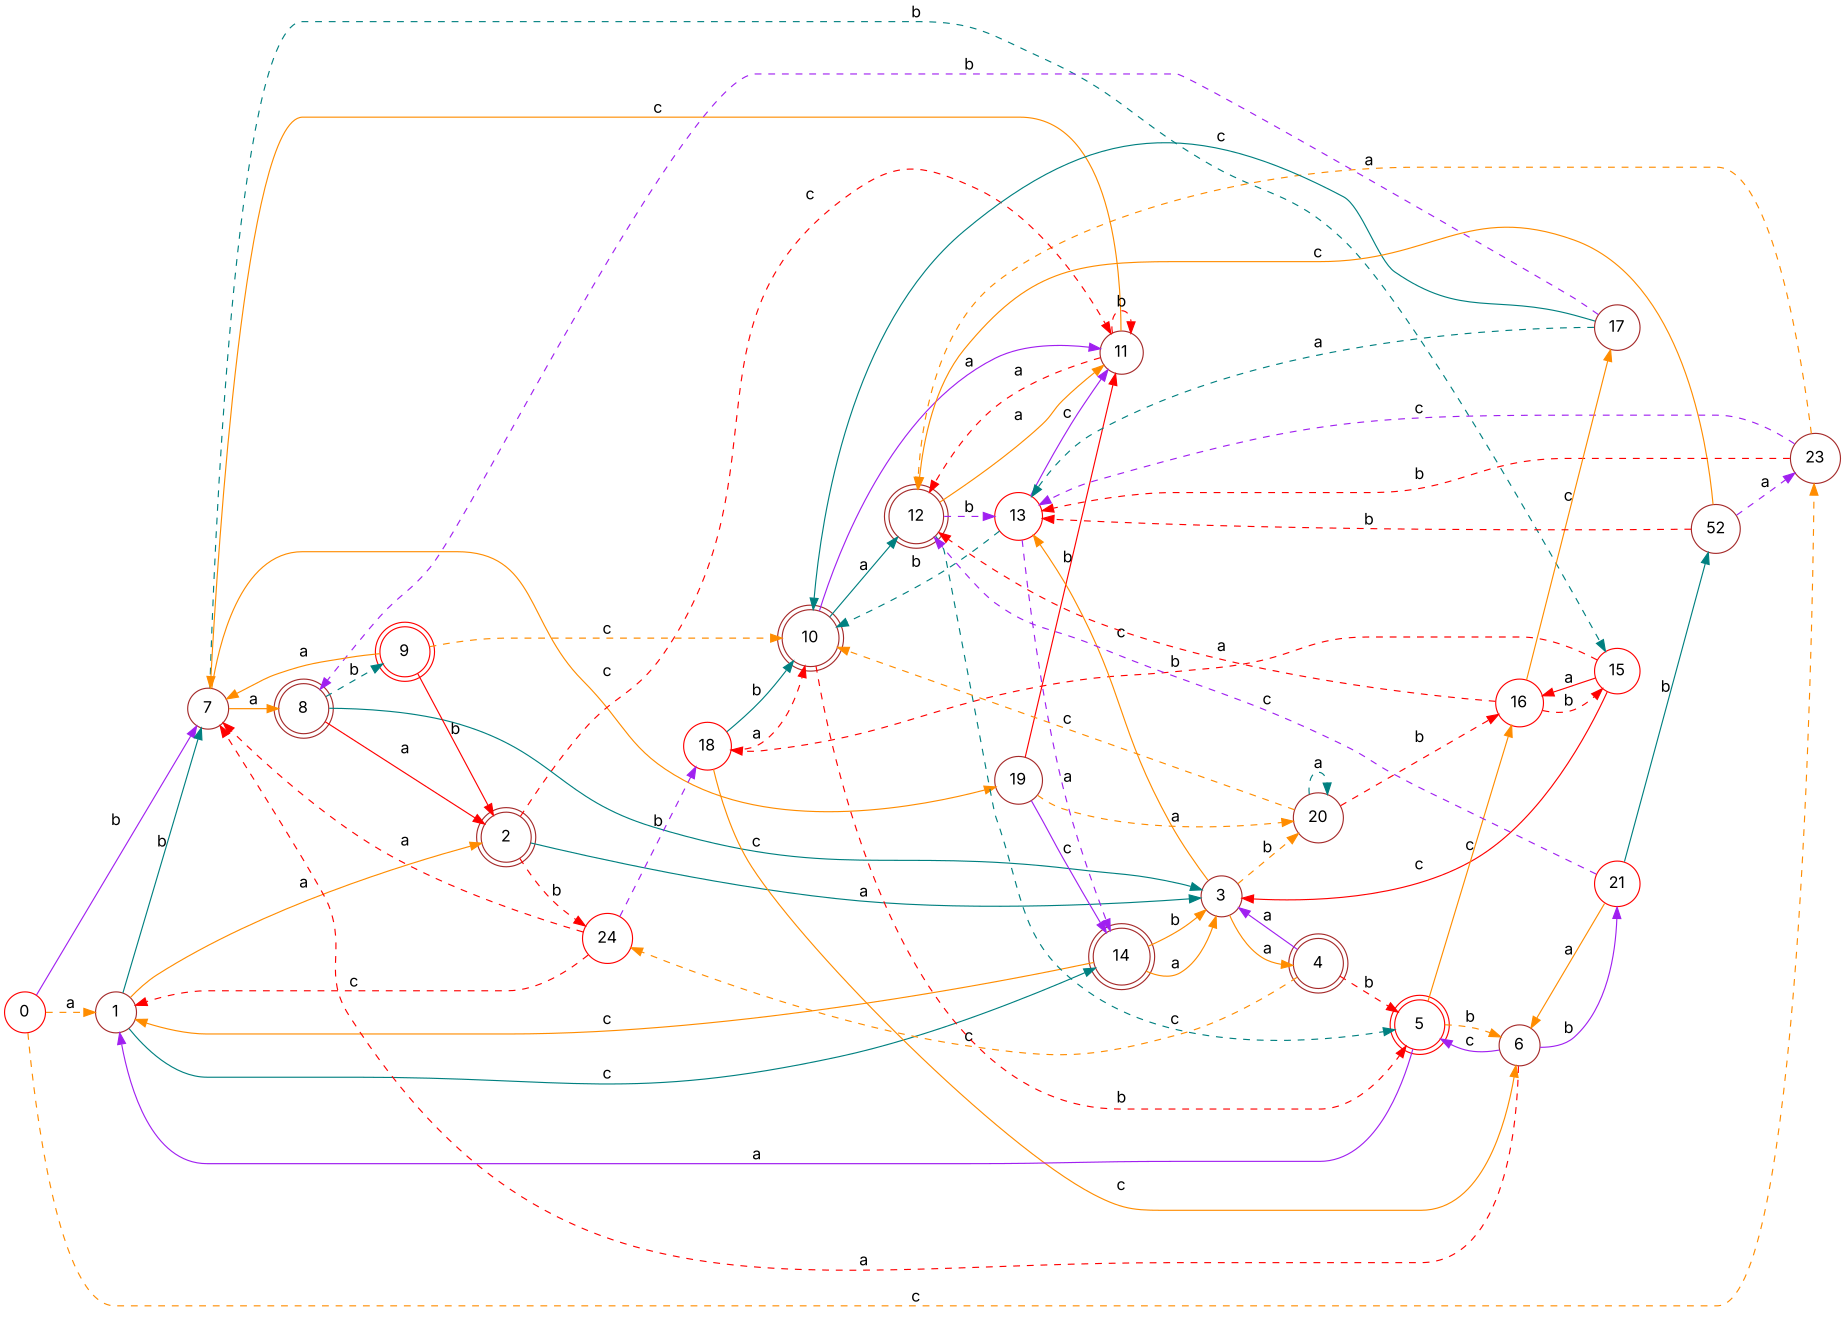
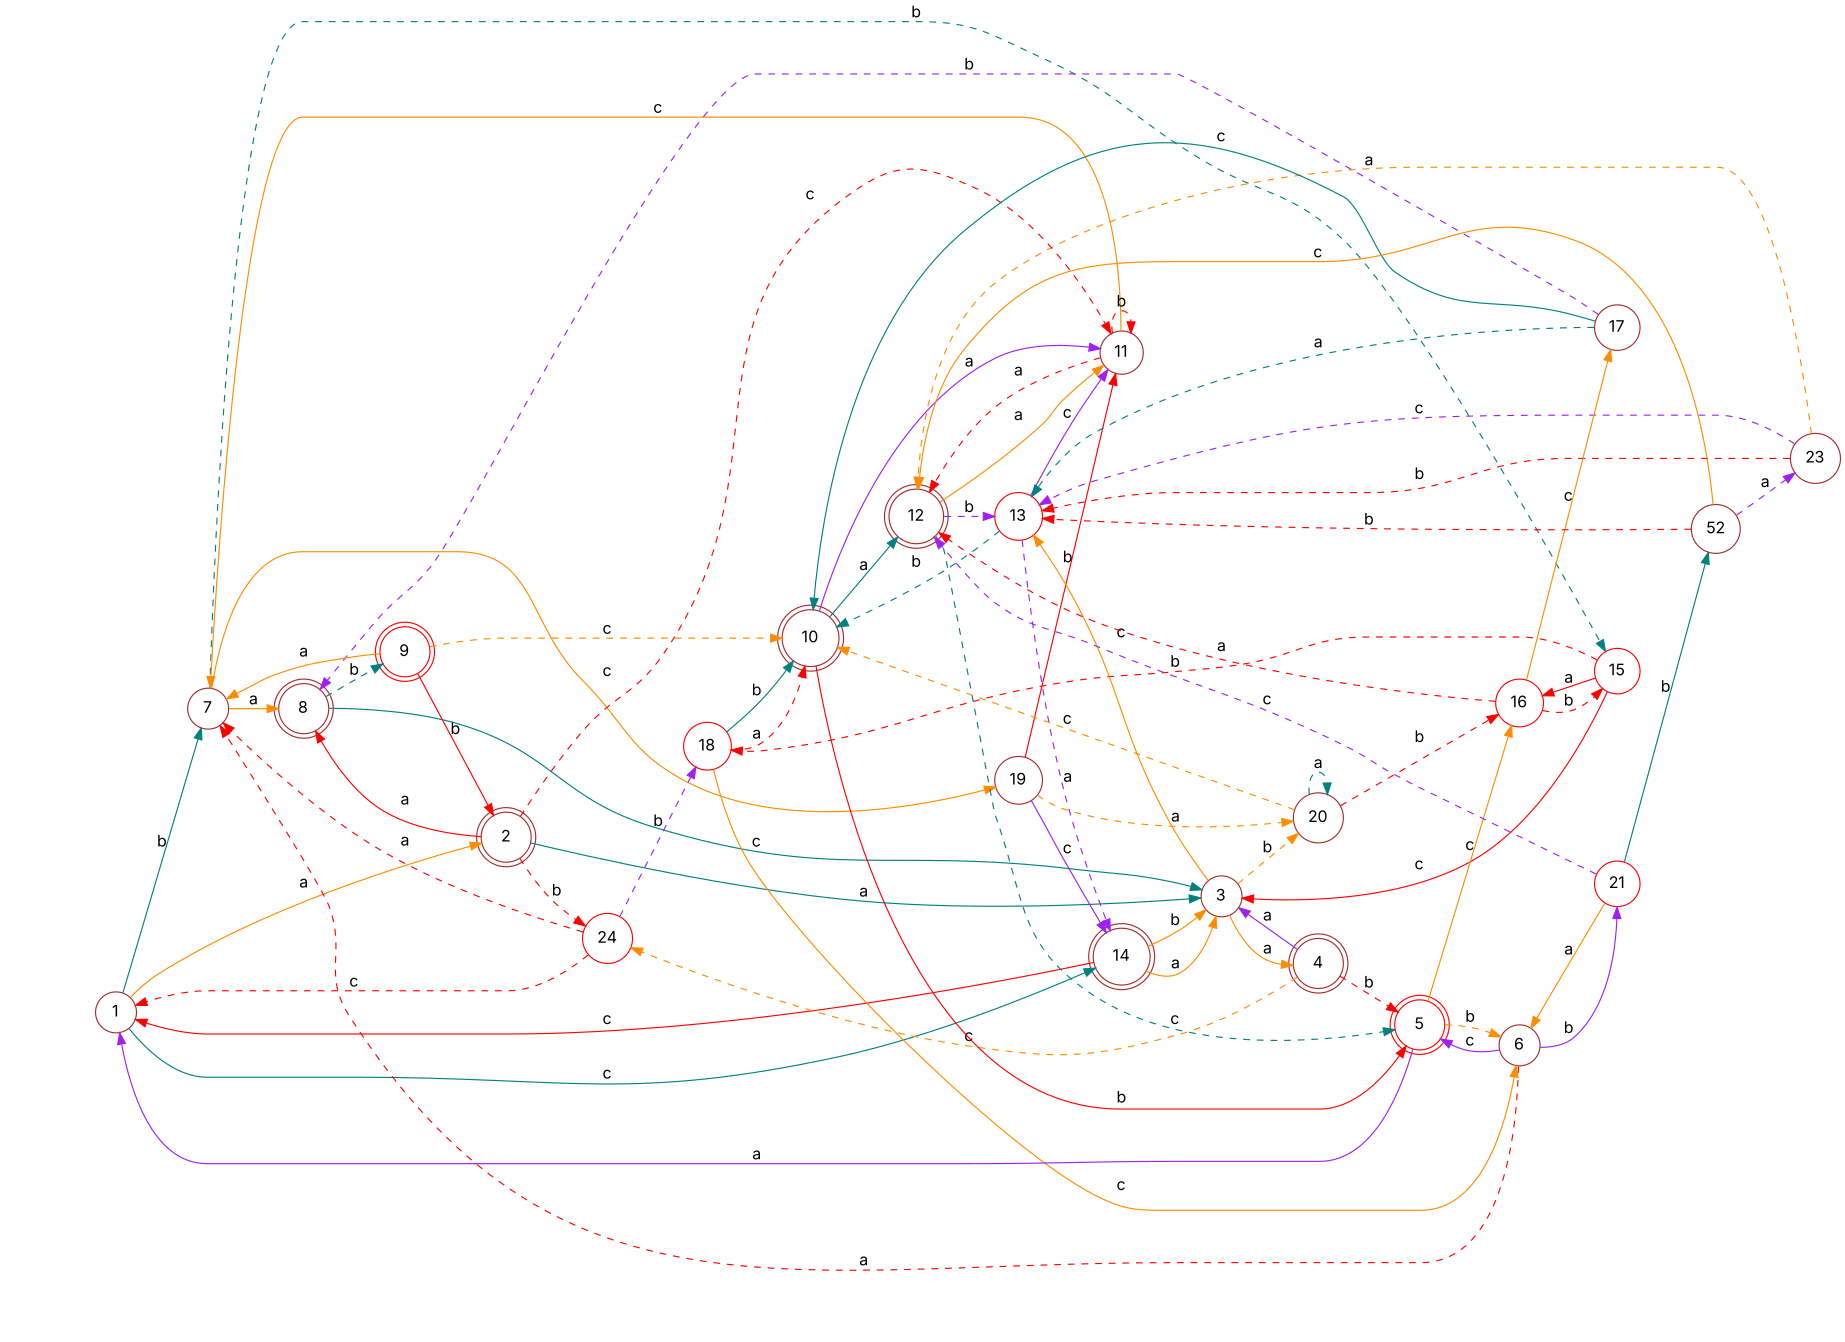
(400, 770) -> (387, 813)
(25, 1012) -> none
(622, 1030) -> (622, 1030)
(993, 1059) -> (993, 1059)
